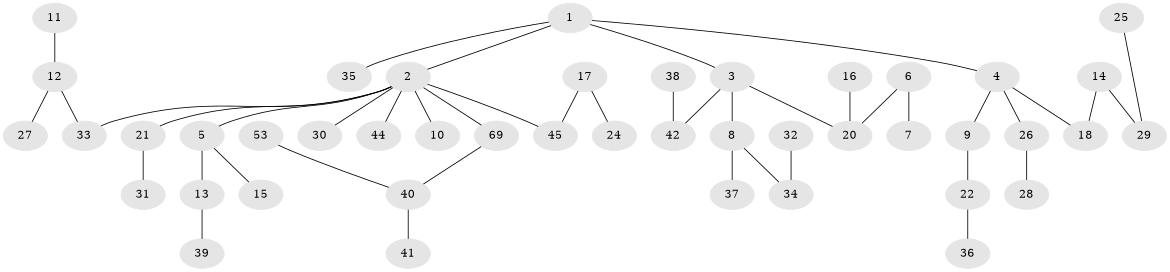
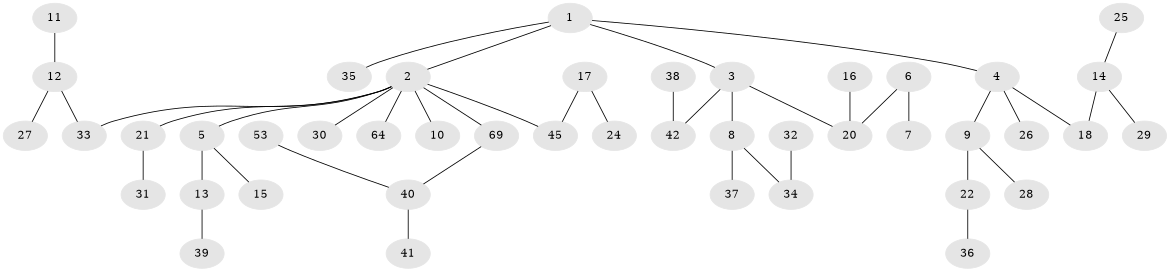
(1133, 77) -> (1111, 47)
(379, 136) -> (379, 136)
(1027, 165) -> (997, 165)
